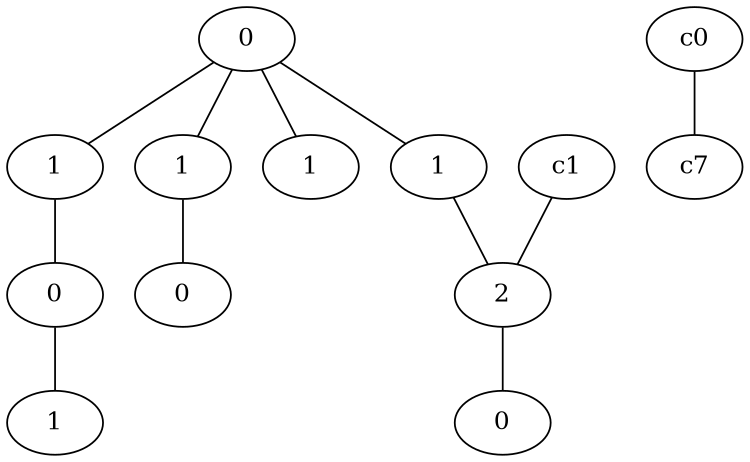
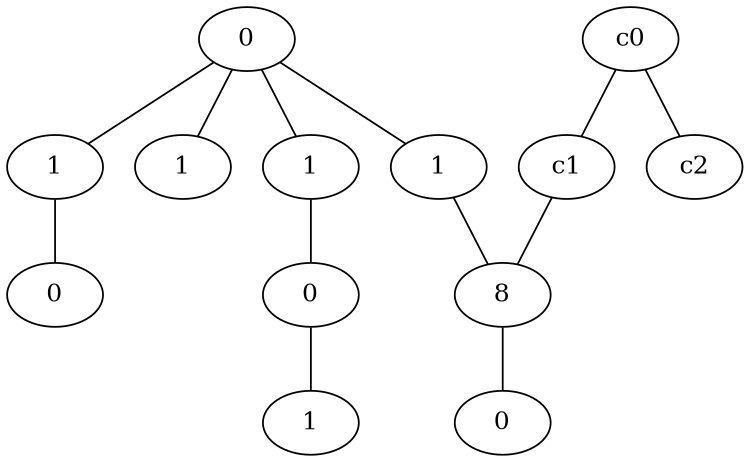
none -> (599, 103)
(695, 167) -> (695, 167)
(503, 295) -> (503, 295)
